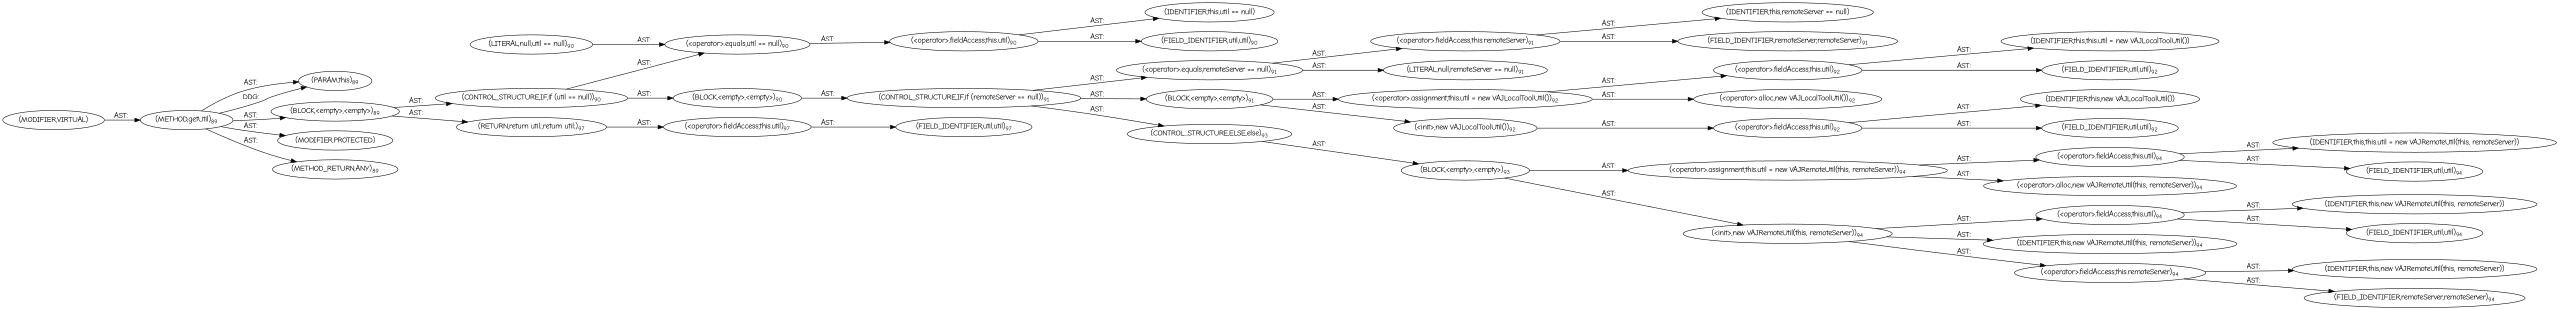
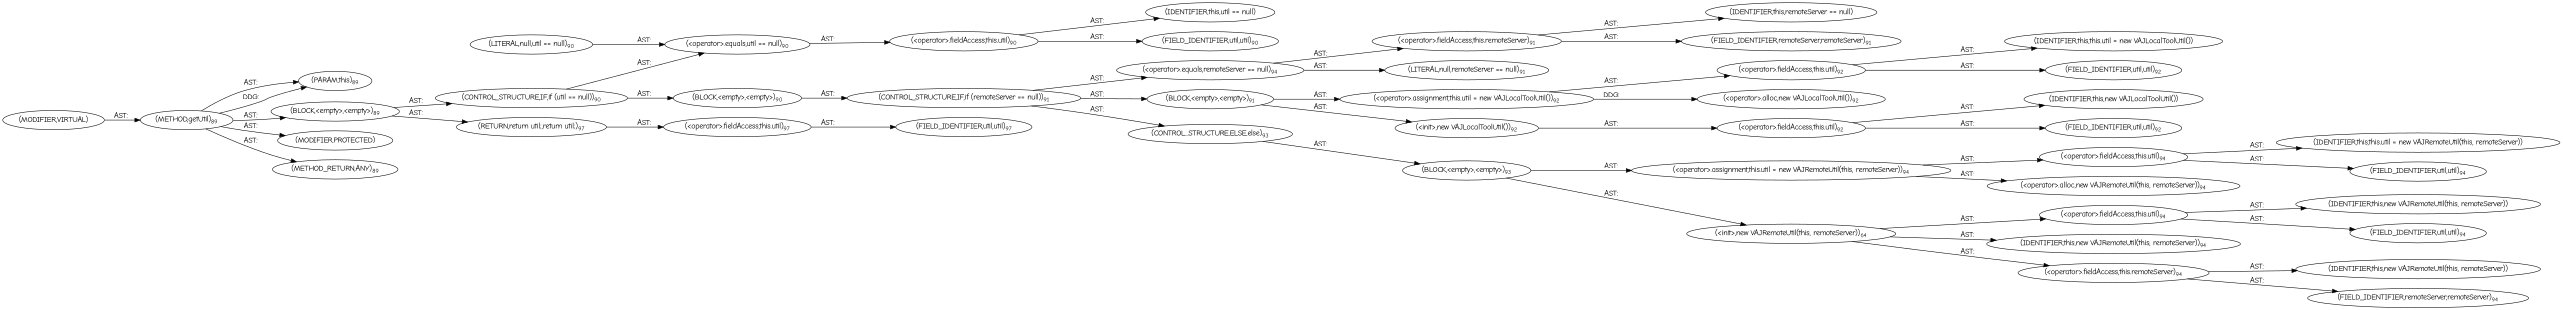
(1274, 69) -> (1275, 69)
(1610, 95) -> (1613, 95)
(1860, 233) -> (1864, 233)
